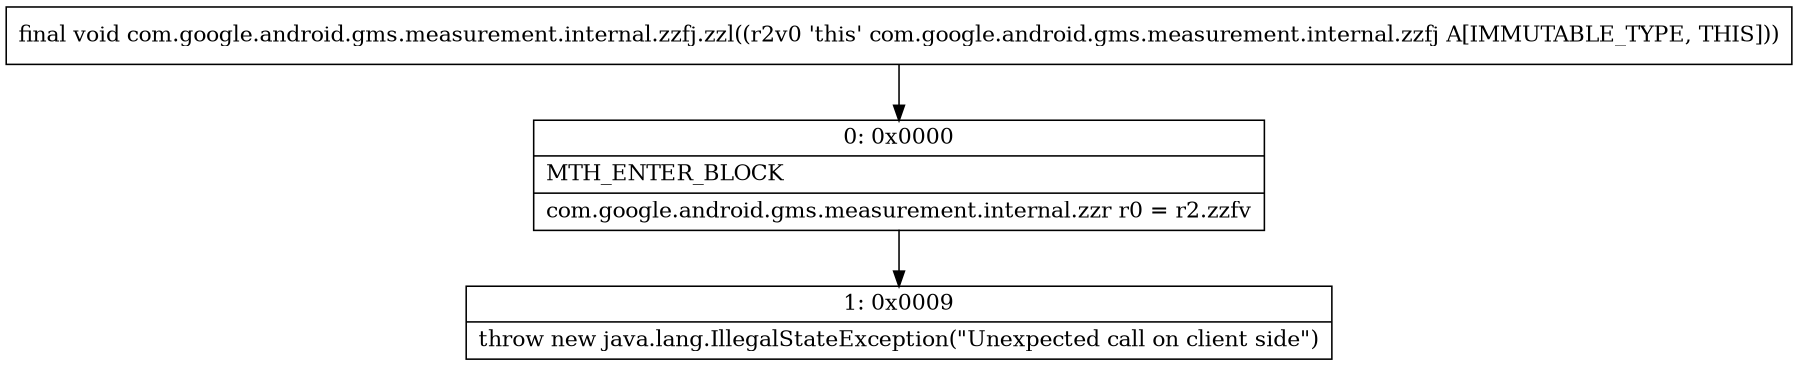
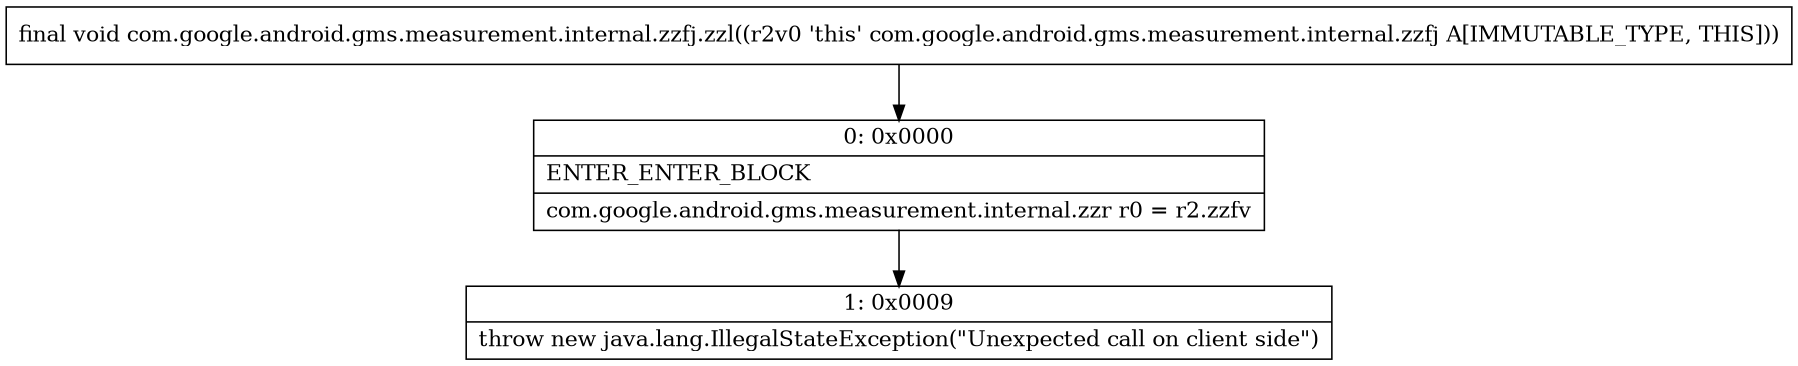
(666, 174) -> (679, 174)
